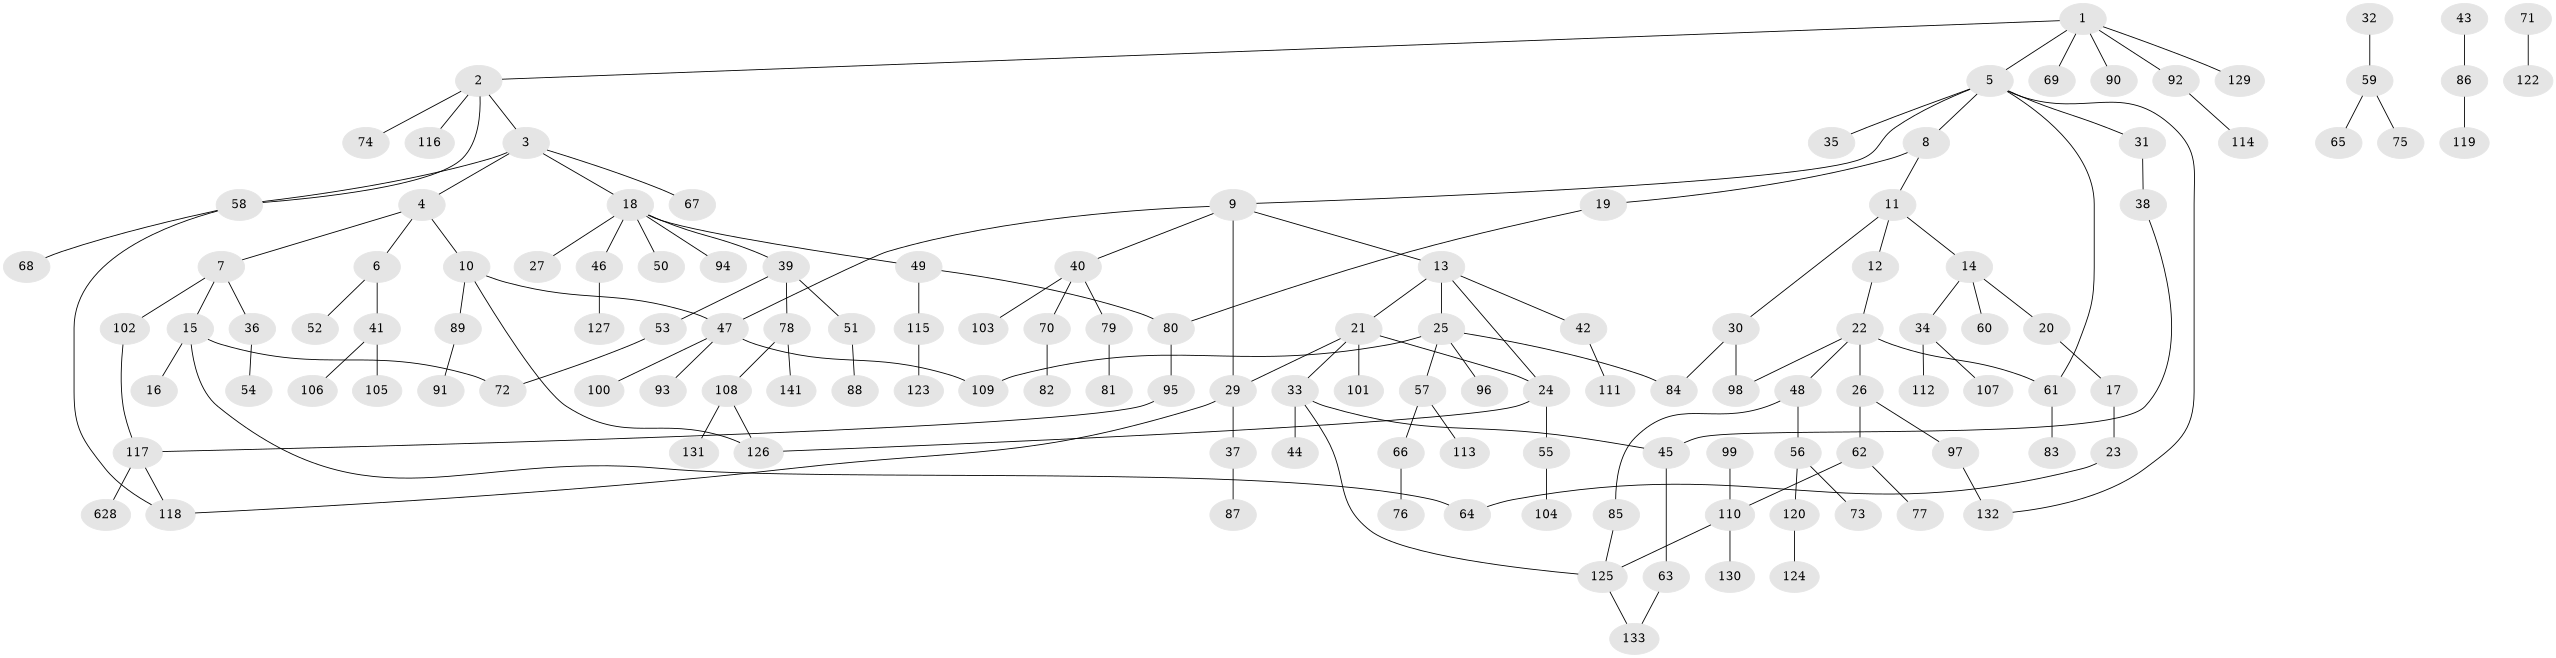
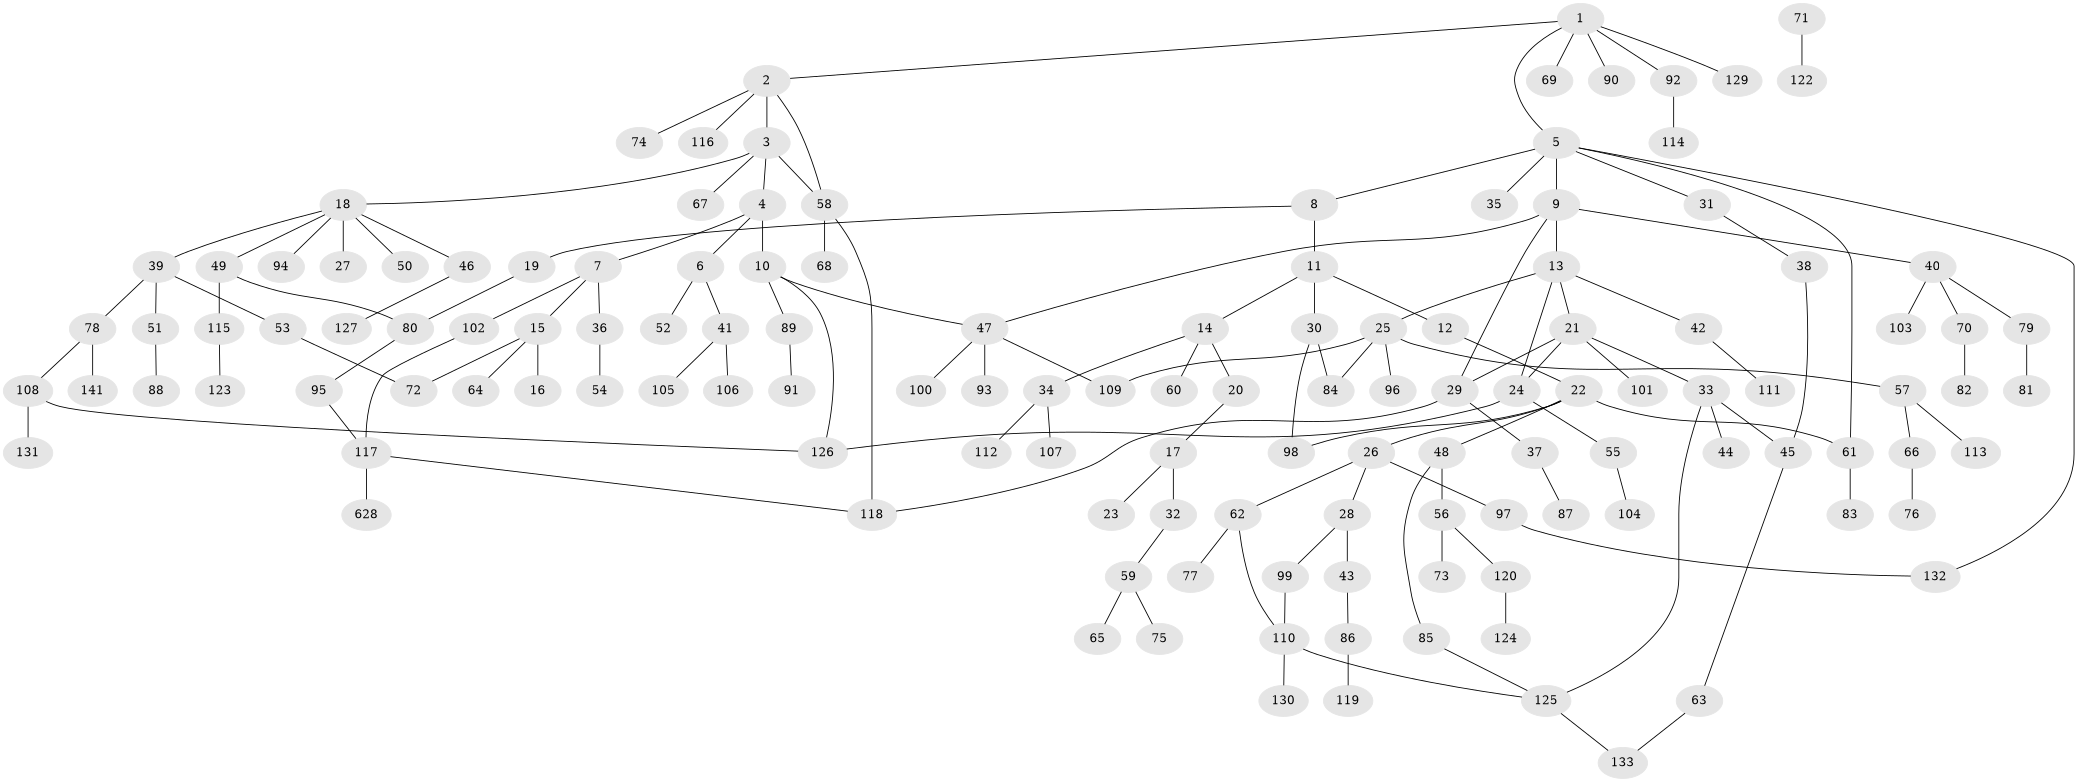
none -> (1173, 484)
(1808, 491) -> none
none -> (1347, 515)
